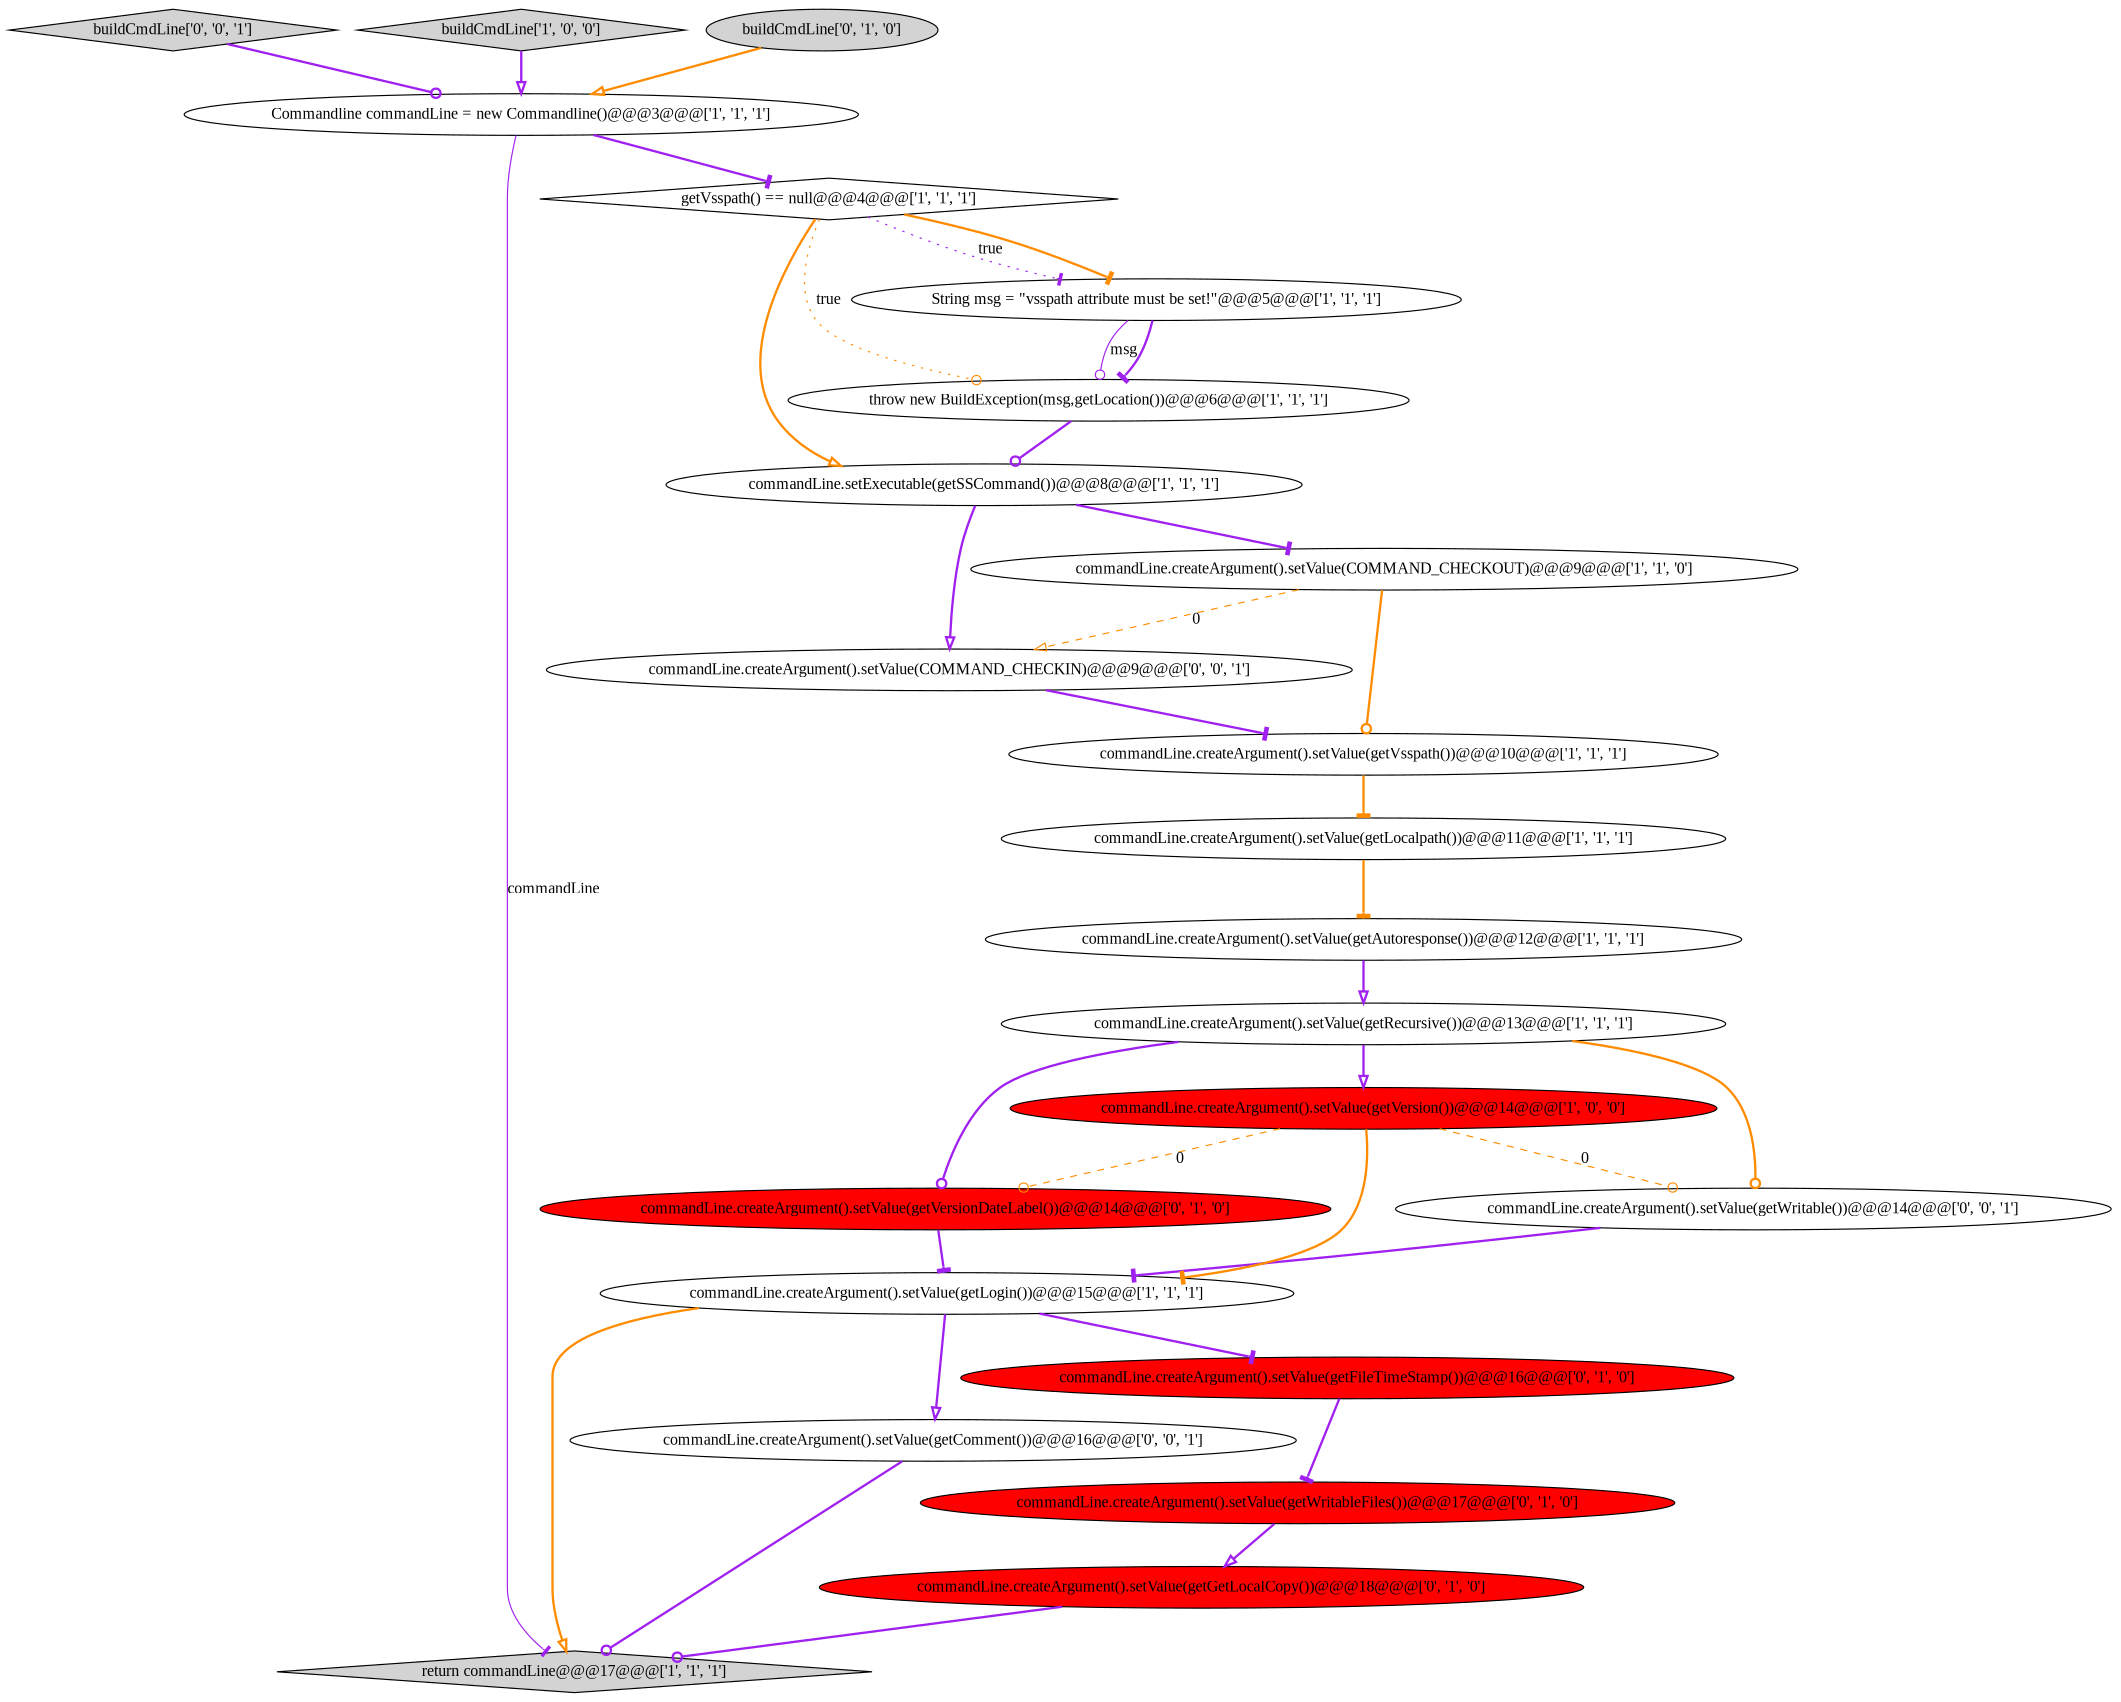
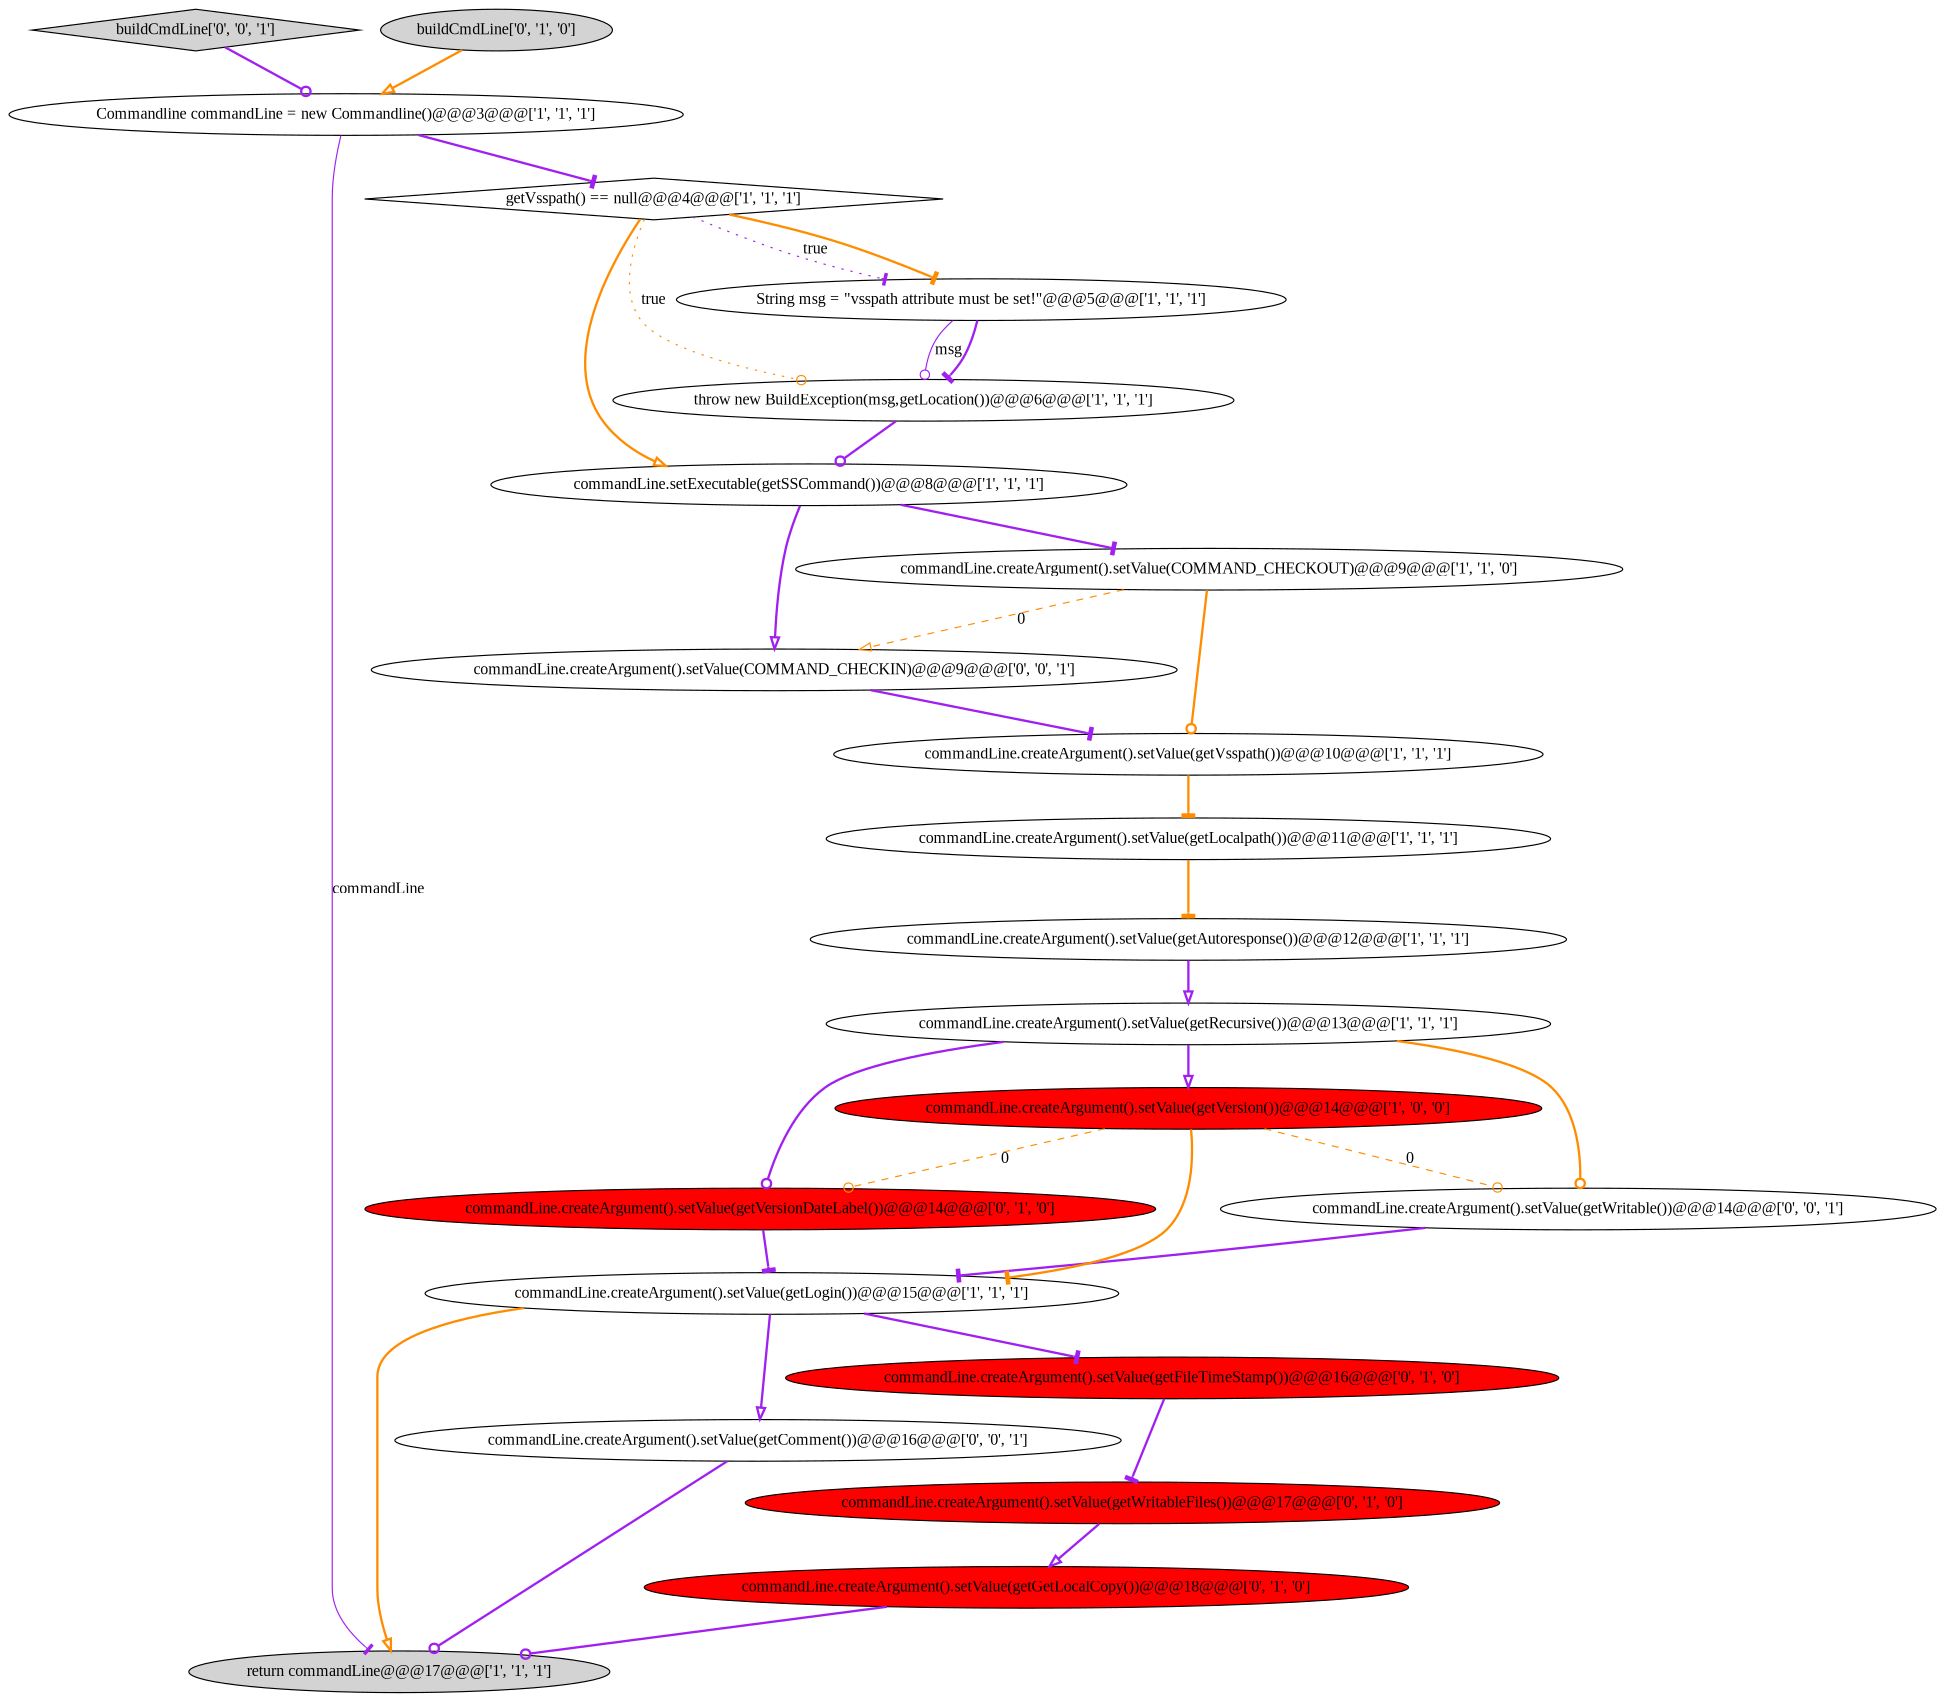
(521, 30) -> none
(574, 1672) -> (399, 1672)
